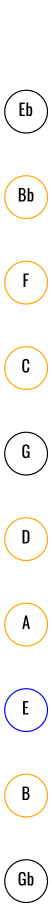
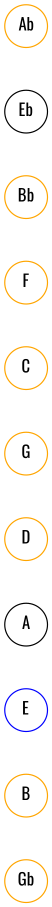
none -> (26, 26)
(26, 454) -> (26, 454)
(26, 625) -> (26, 625)
(26, 881) -> (26, 881)
